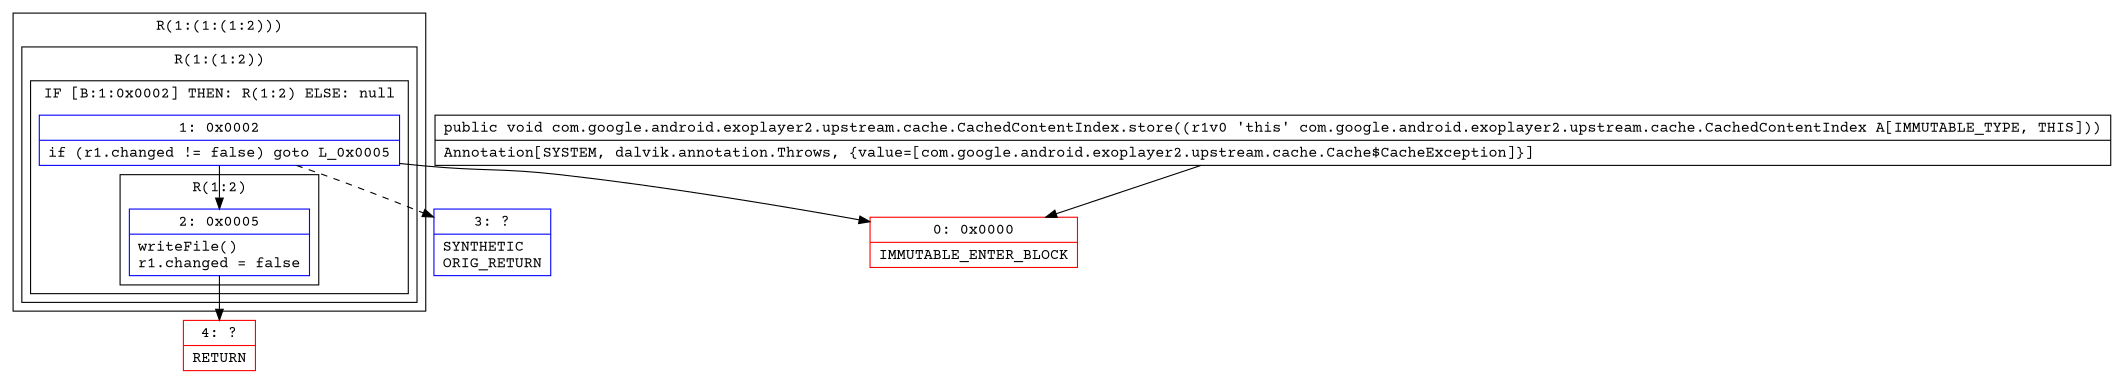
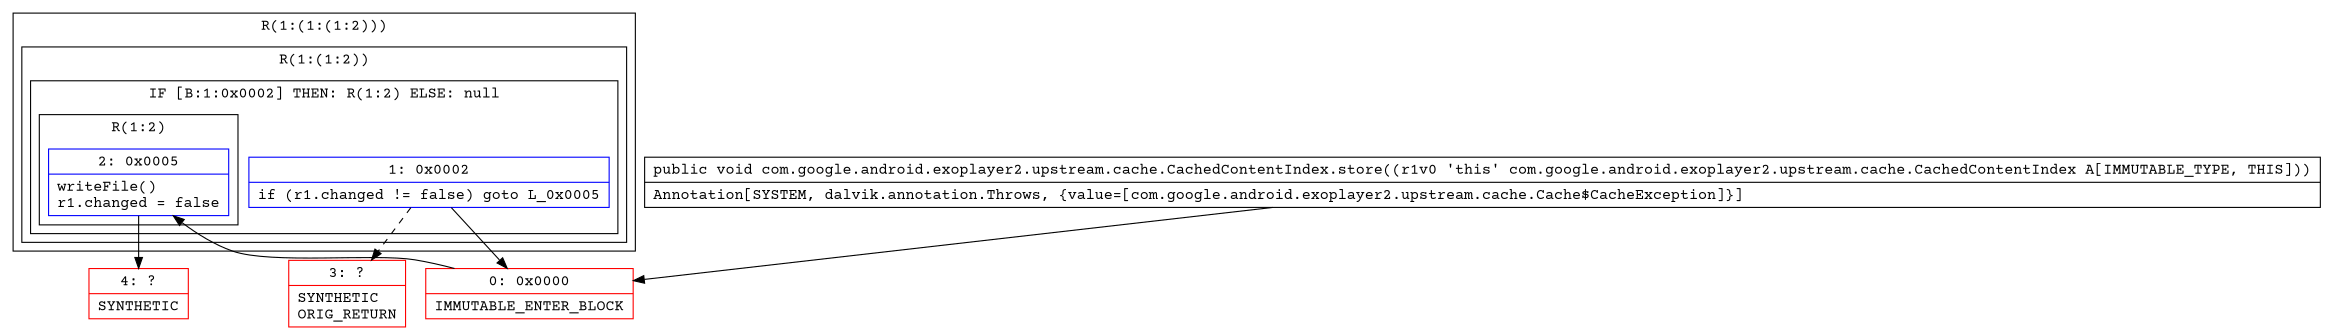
(219, 182) -> (315, 258)
(492, 242) -> (347, 294)
(219, 358) -> (139, 306)
